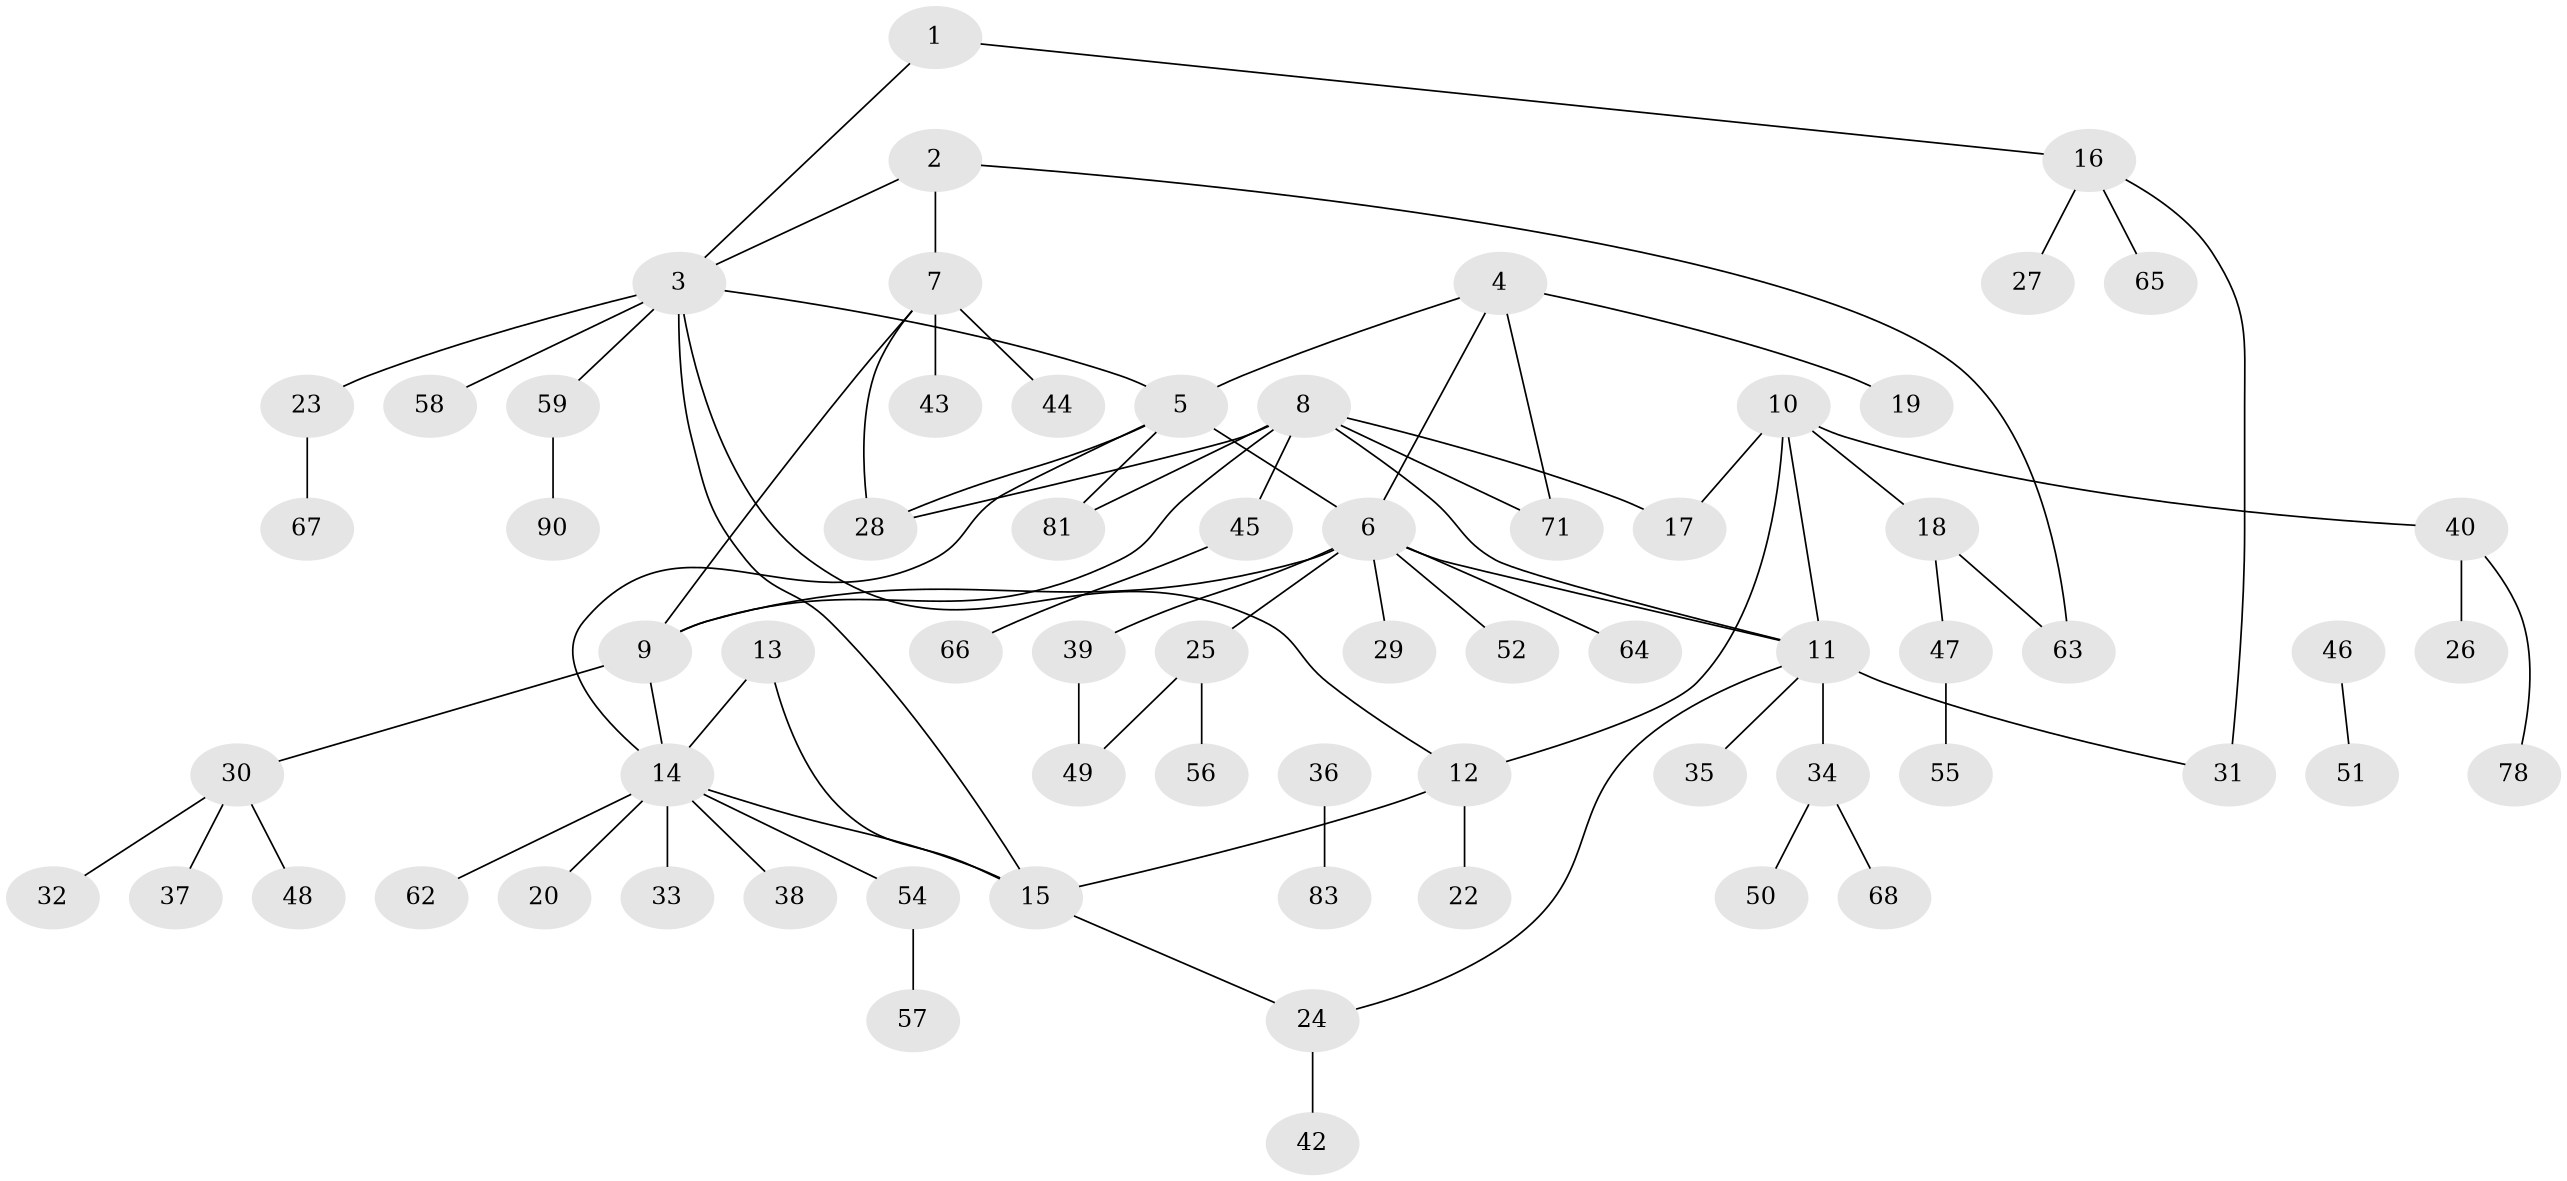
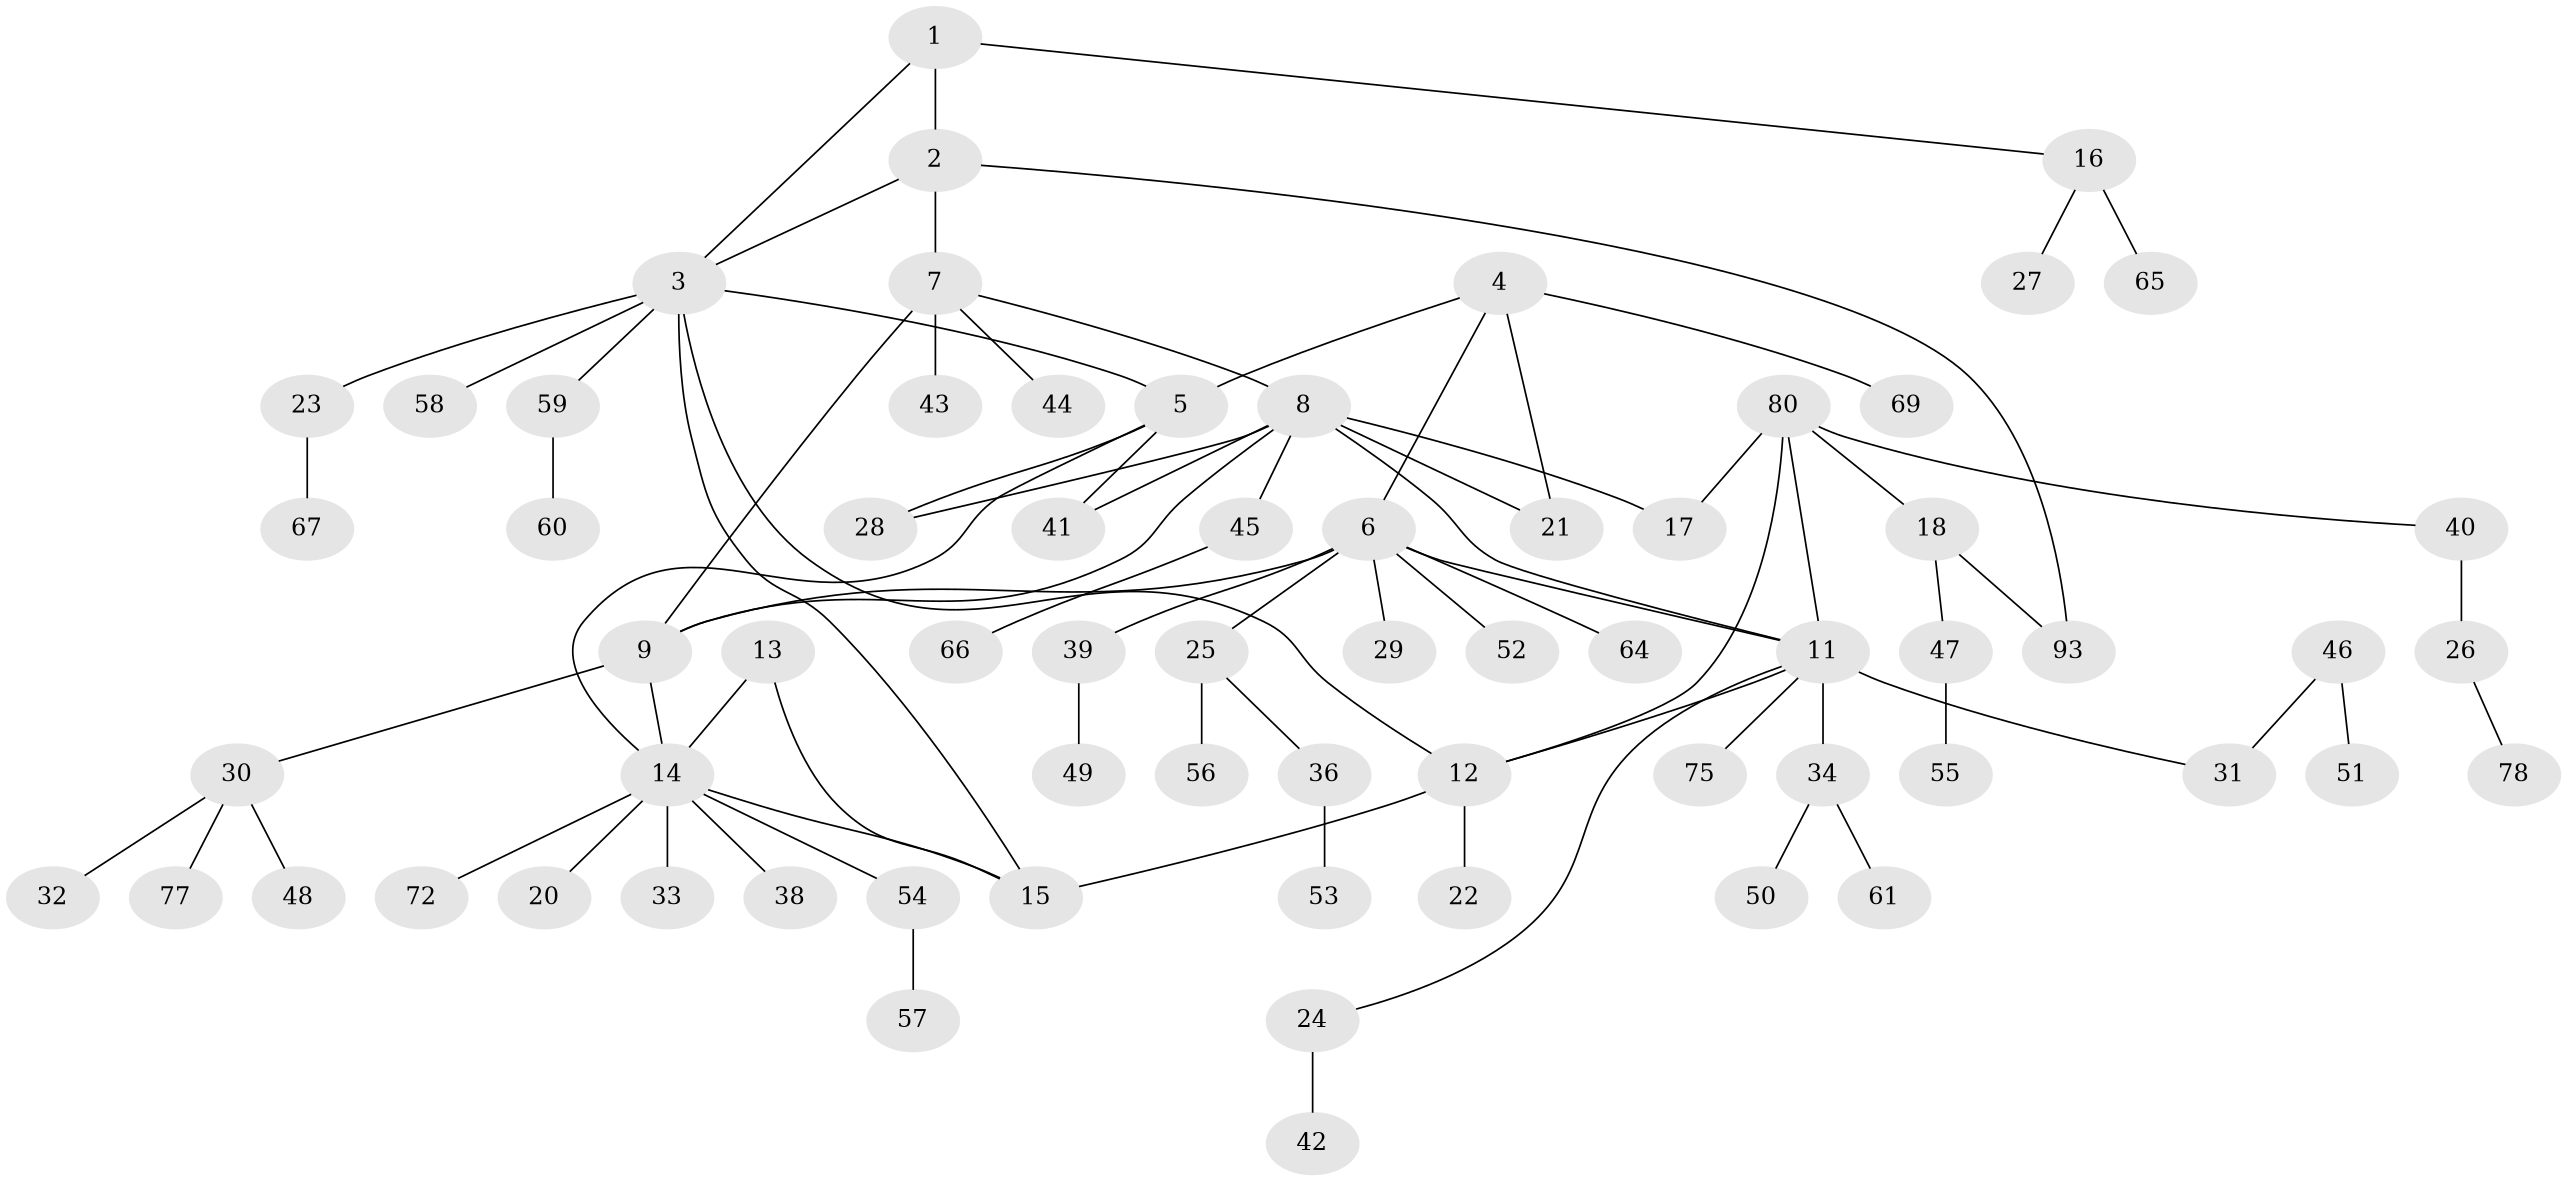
none -> (935, 99)
(868, 399) -> (1125, 336)
(1784, 406) -> (1784, 406)
(1907, 406) -> (1907, 406)
(2245, 438) -> (2284, 714)
(1266, 462) -> none
(553, 529) -> (553, 529)
(1058, 529) -> (1058, 529)
(1557, 529) -> (1557, 529)
(2528, 645) -> (2488, 714)
(2069, 652) -> (2069, 652)
(1140, 713) -> (1263, 713)
none -> (1647, 719)
(1700, 775) -> (1700, 775)
(176, 898) -> (176, 898)
(422, 898) -> (422, 898)
(1325, 898) -> (1325, 898)
(1884, 898) -> (1884, 898)
(1174, 959) -> none
